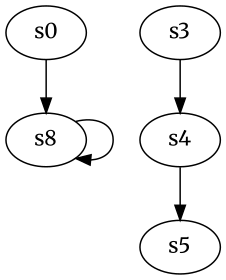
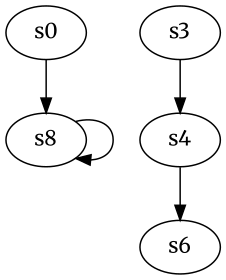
(180, 247) -> (180, 247)
